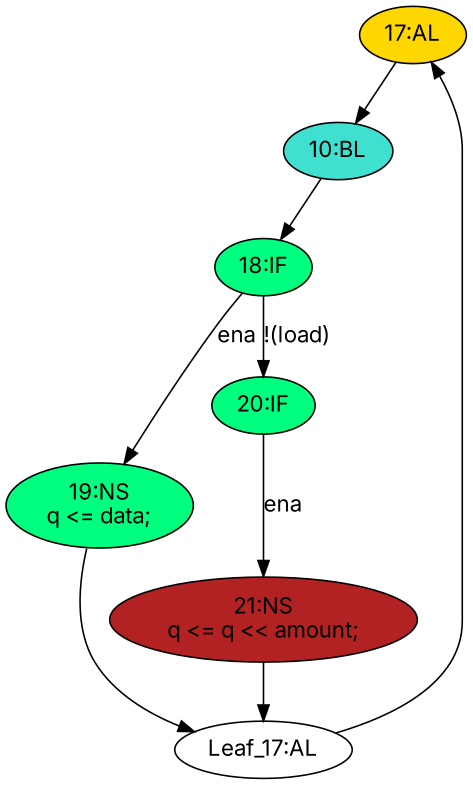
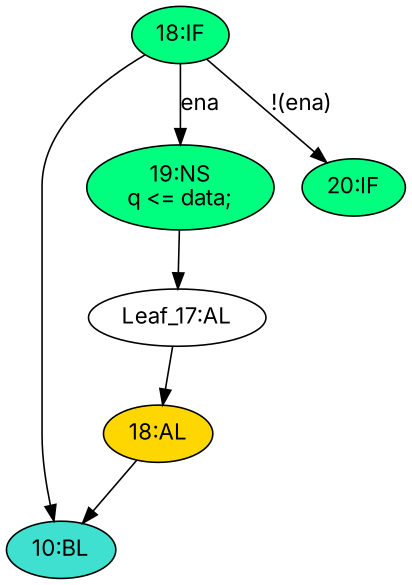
(413, 35) -> (158, 434)
(305, 202) -> (42, 259)
(298, 336) -> (302, 104)
(263, 620) -> none
